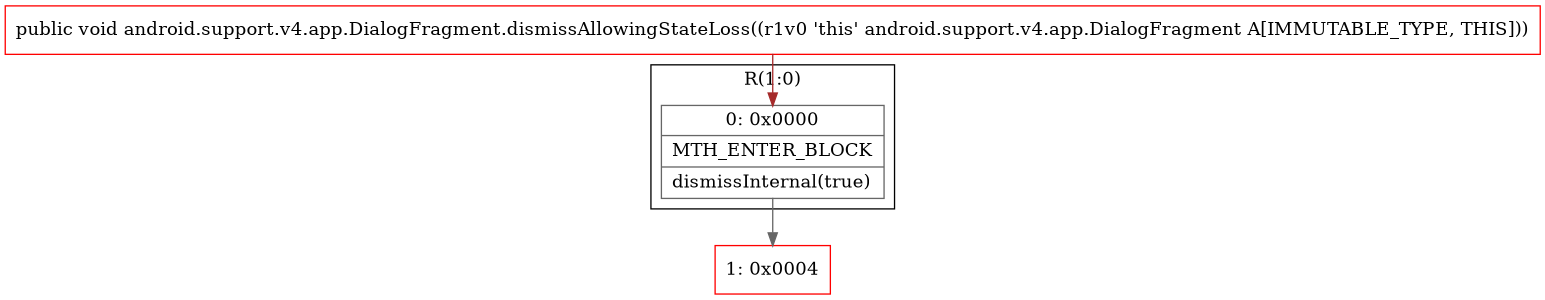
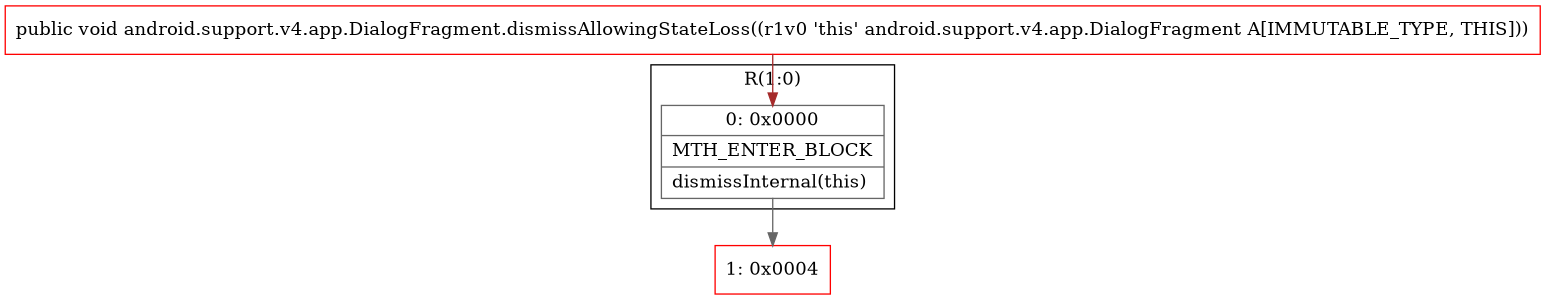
(771, 182) -> (769, 182)
